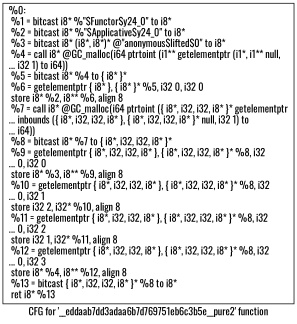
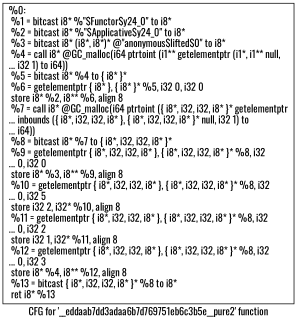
(27, 197) -> (28, 197)
